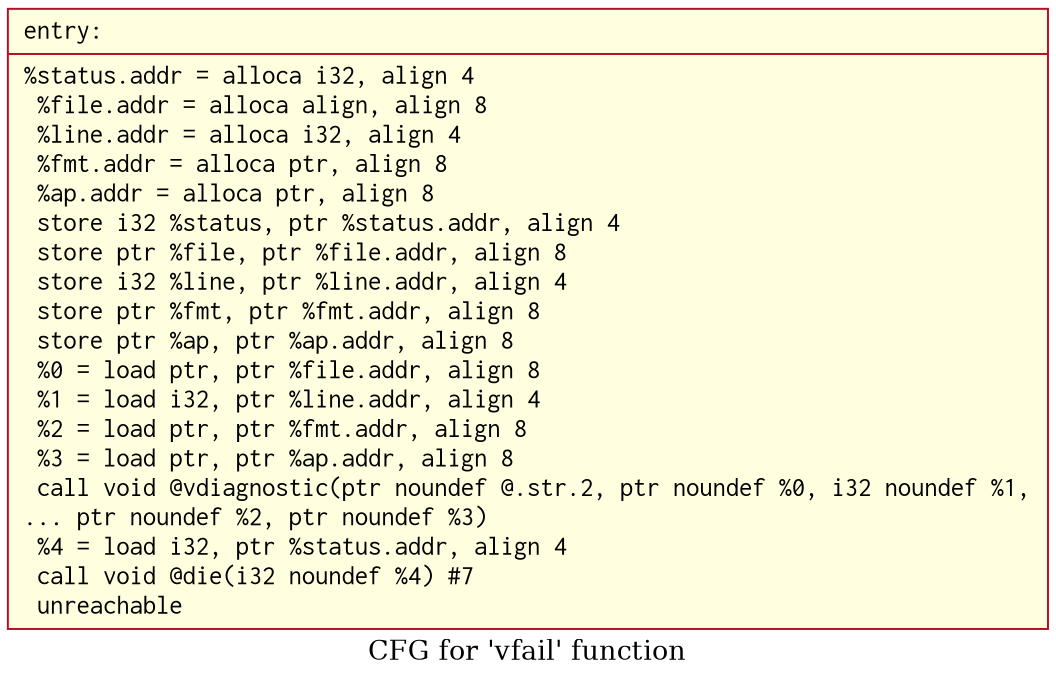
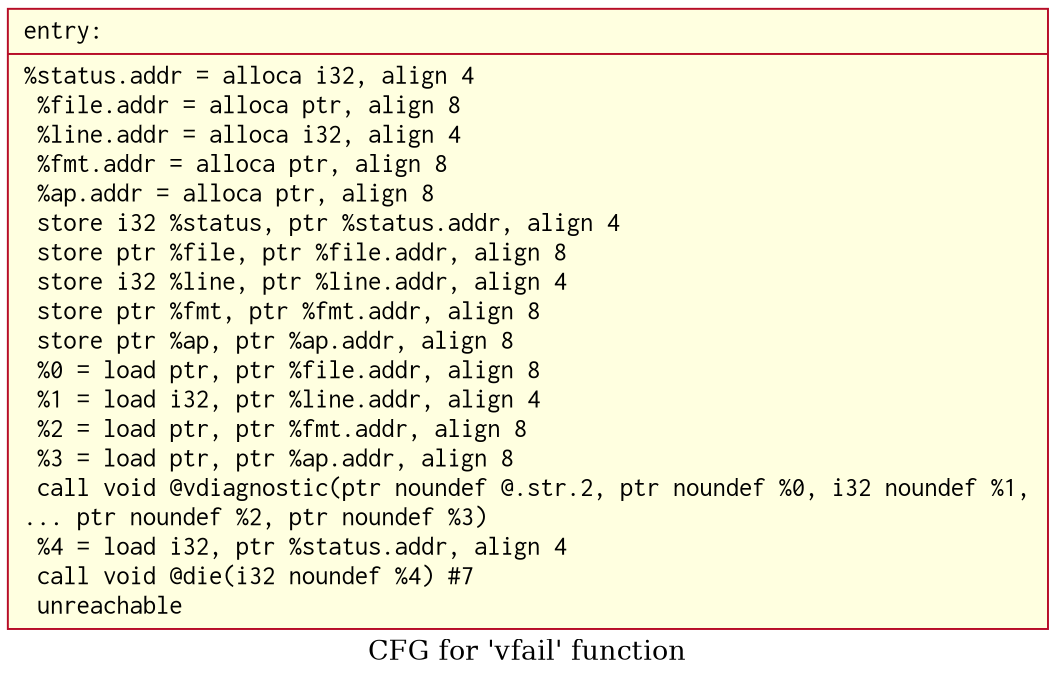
(256, 105) -> (242, 105)
